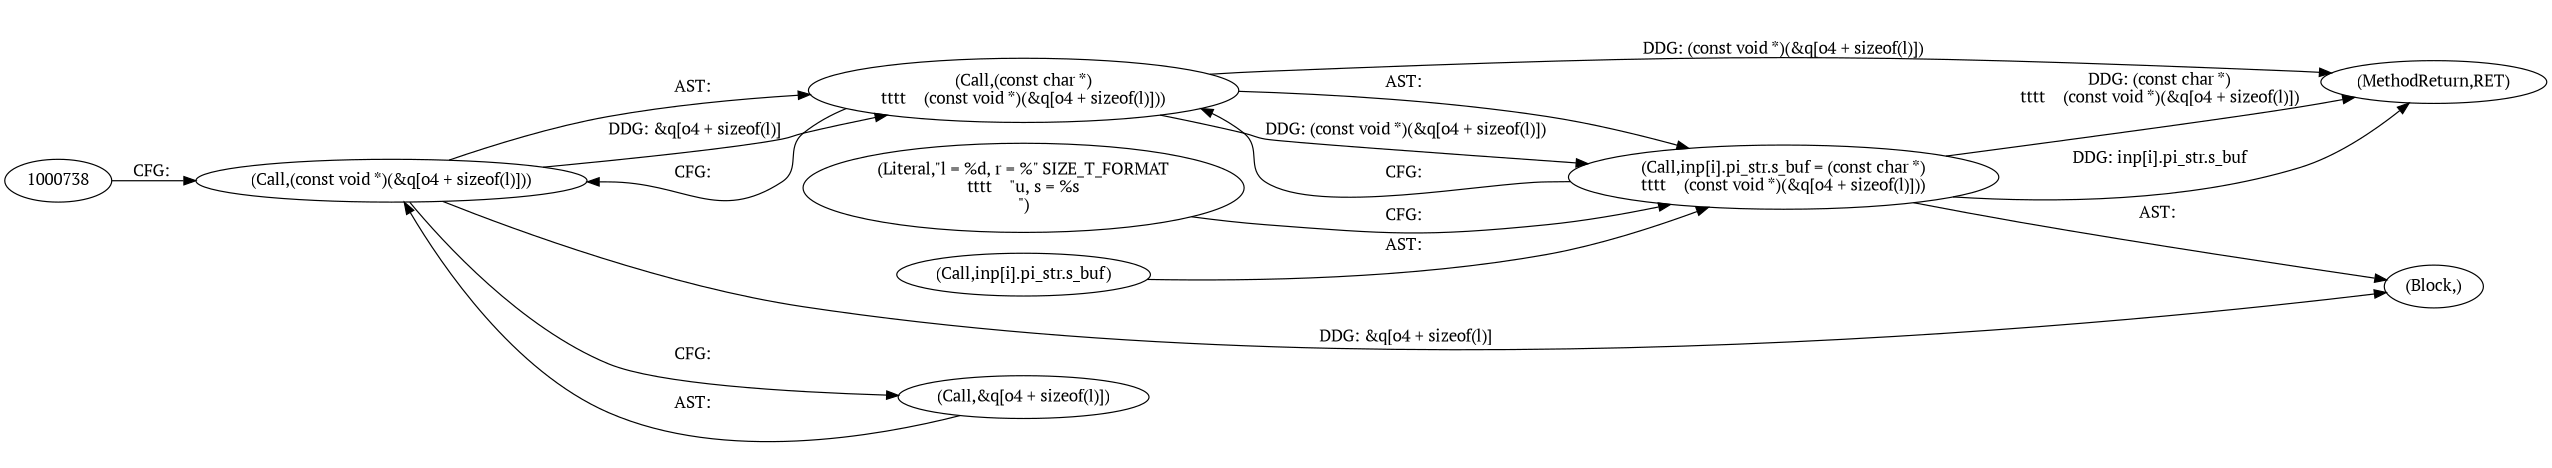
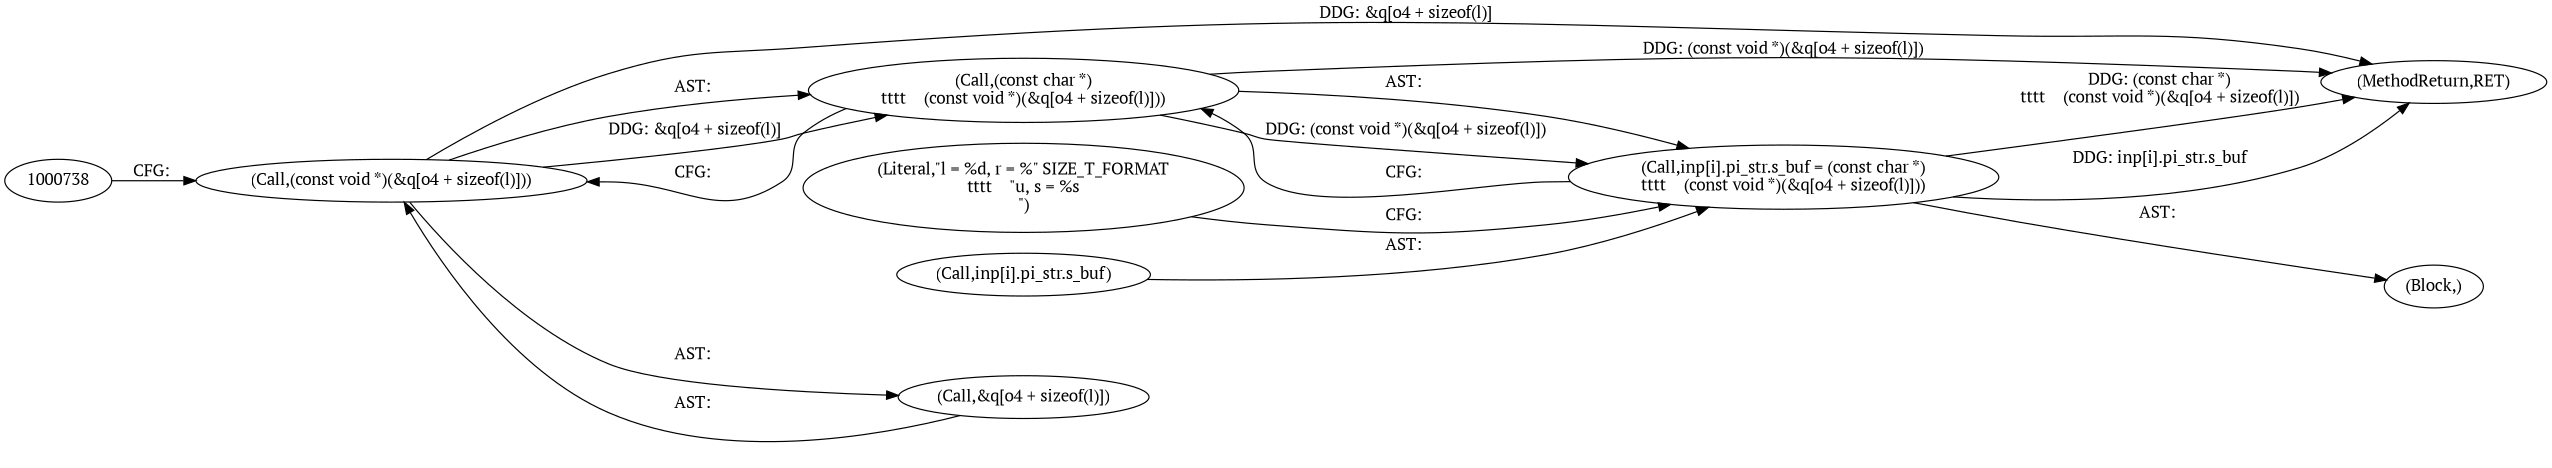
(1401, 348) -> (1383, 23)
(695, 355) -> (695, 355)
